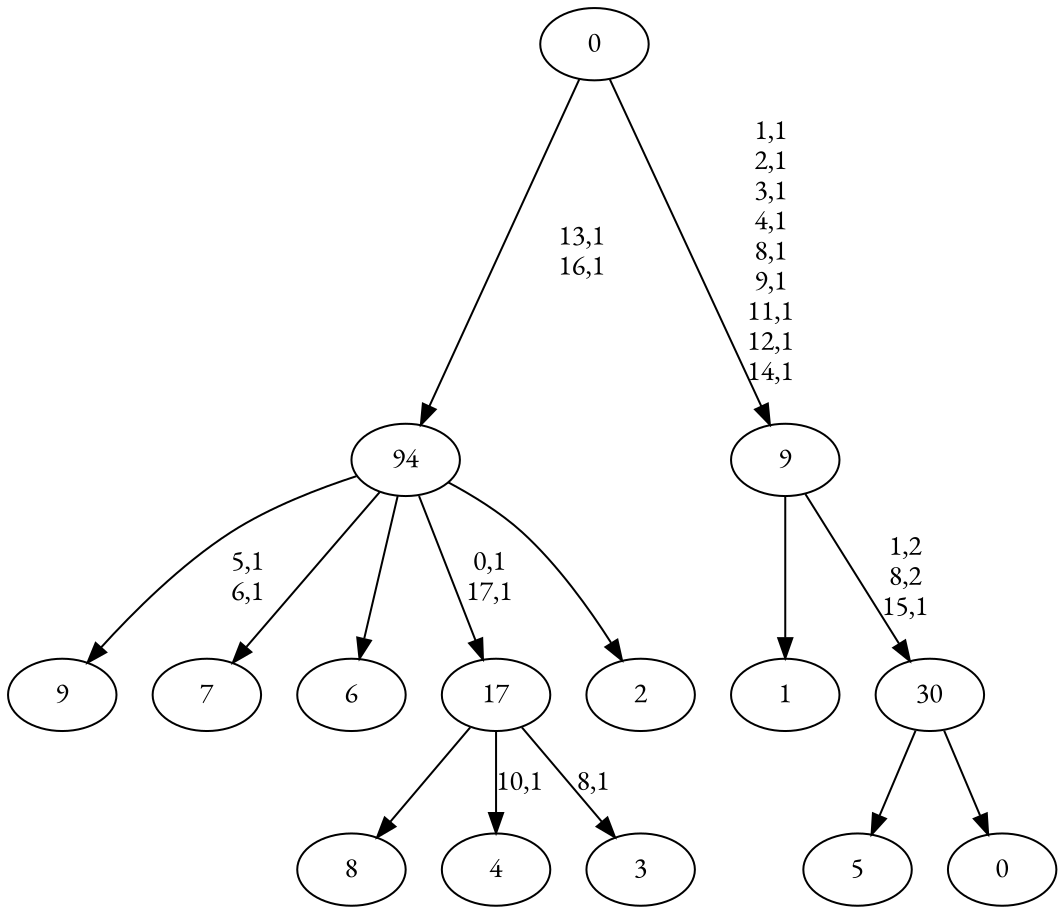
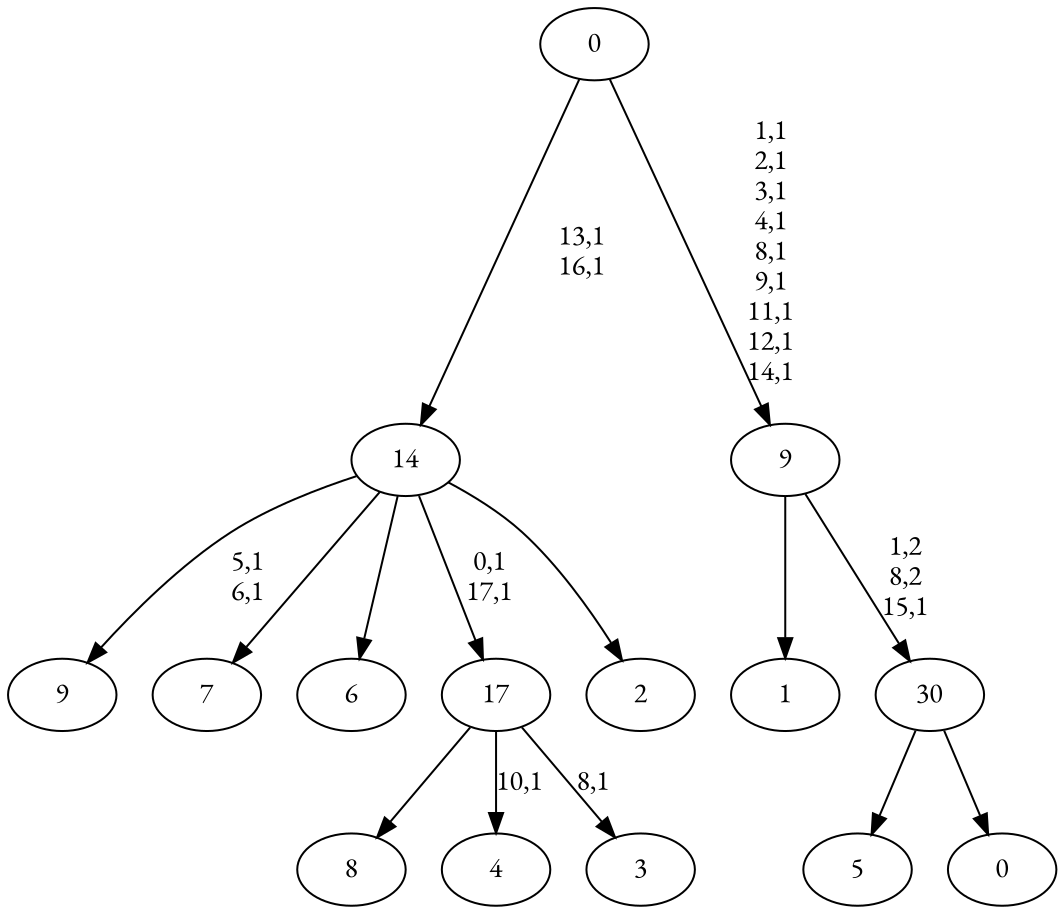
(406, 460) -> (406, 460)
